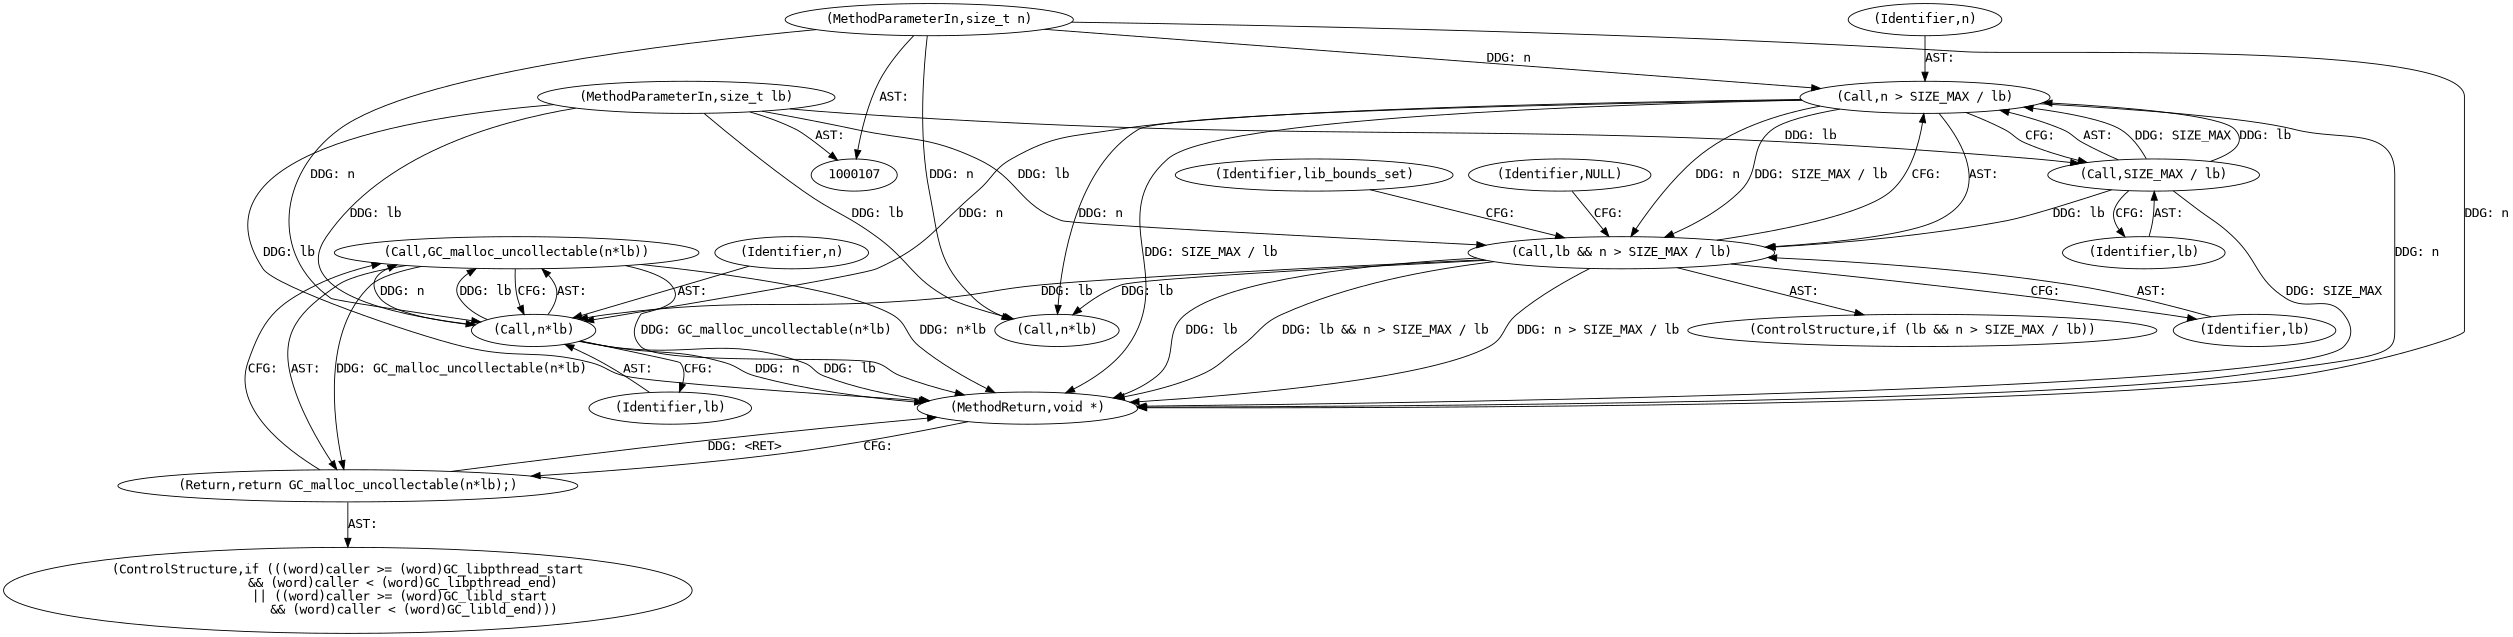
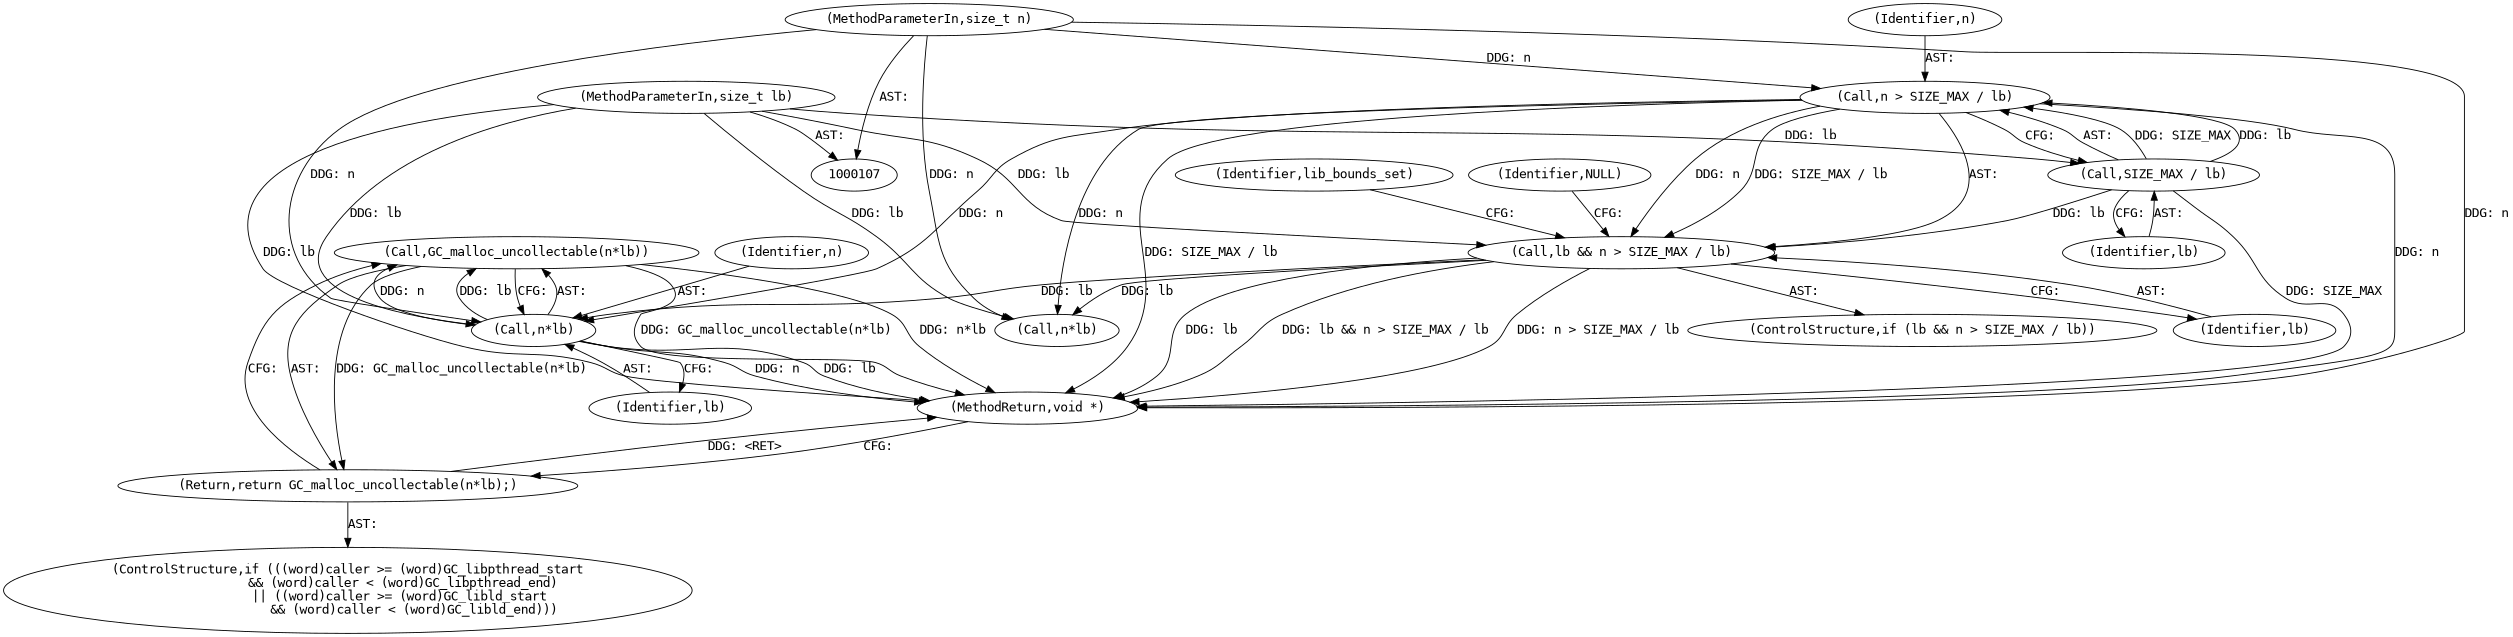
(1844, 214) -> none
